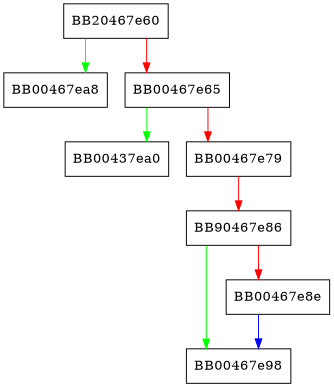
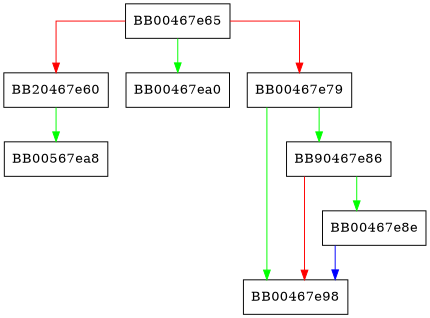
(147, 51) -> (70, 21)
(56, 90) -> (56, 159)
(117, 159) -> (178, 90)
(239, 189) -> (319, 120)
none -> (267, 189)
(259, 258) -> (357, 189)
(206, 292) -> (305, 223)
